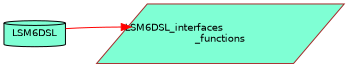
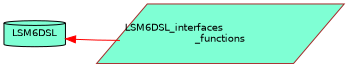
(93, 27) -> (98, 40)
